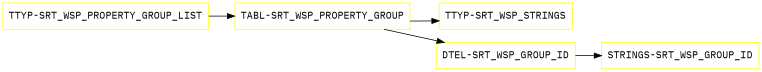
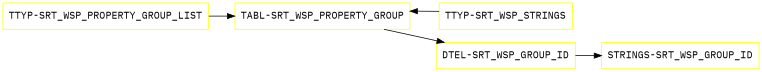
(421, 21) -> (428, 11)
